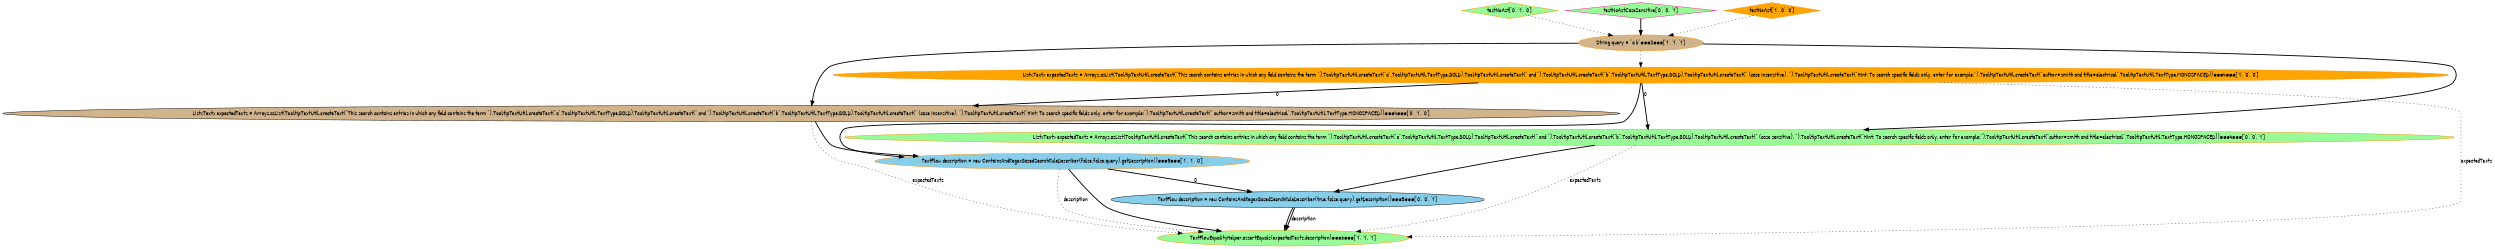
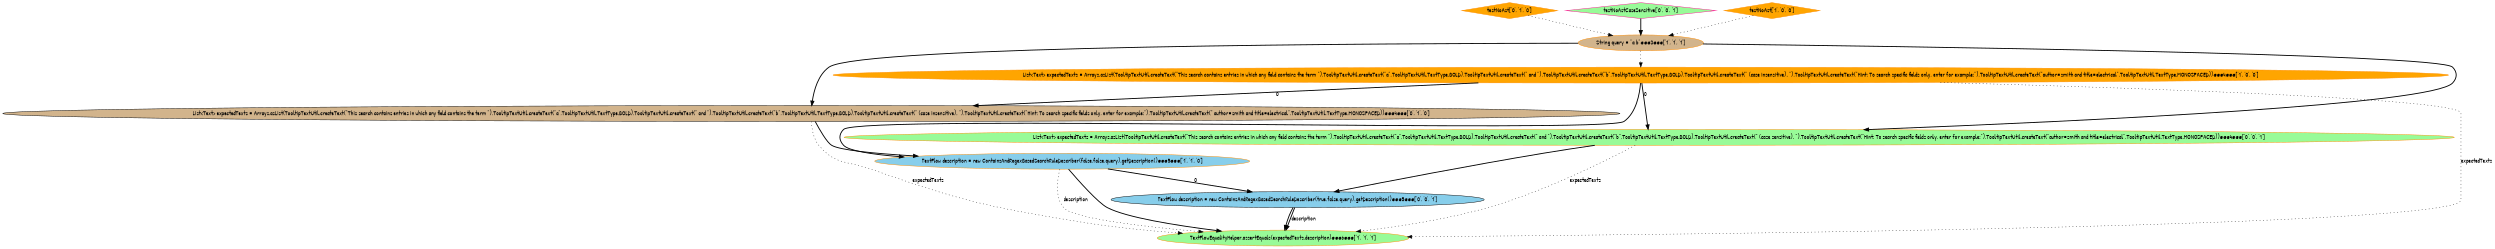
(1510, 11) -> (1510, 11)
